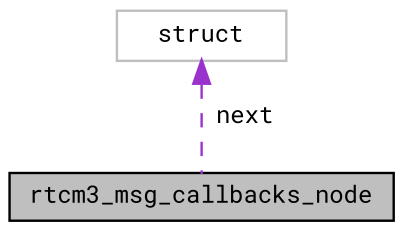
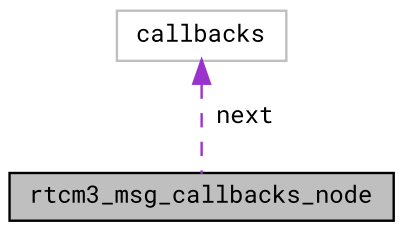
(202, 36) -> (202, 36)
